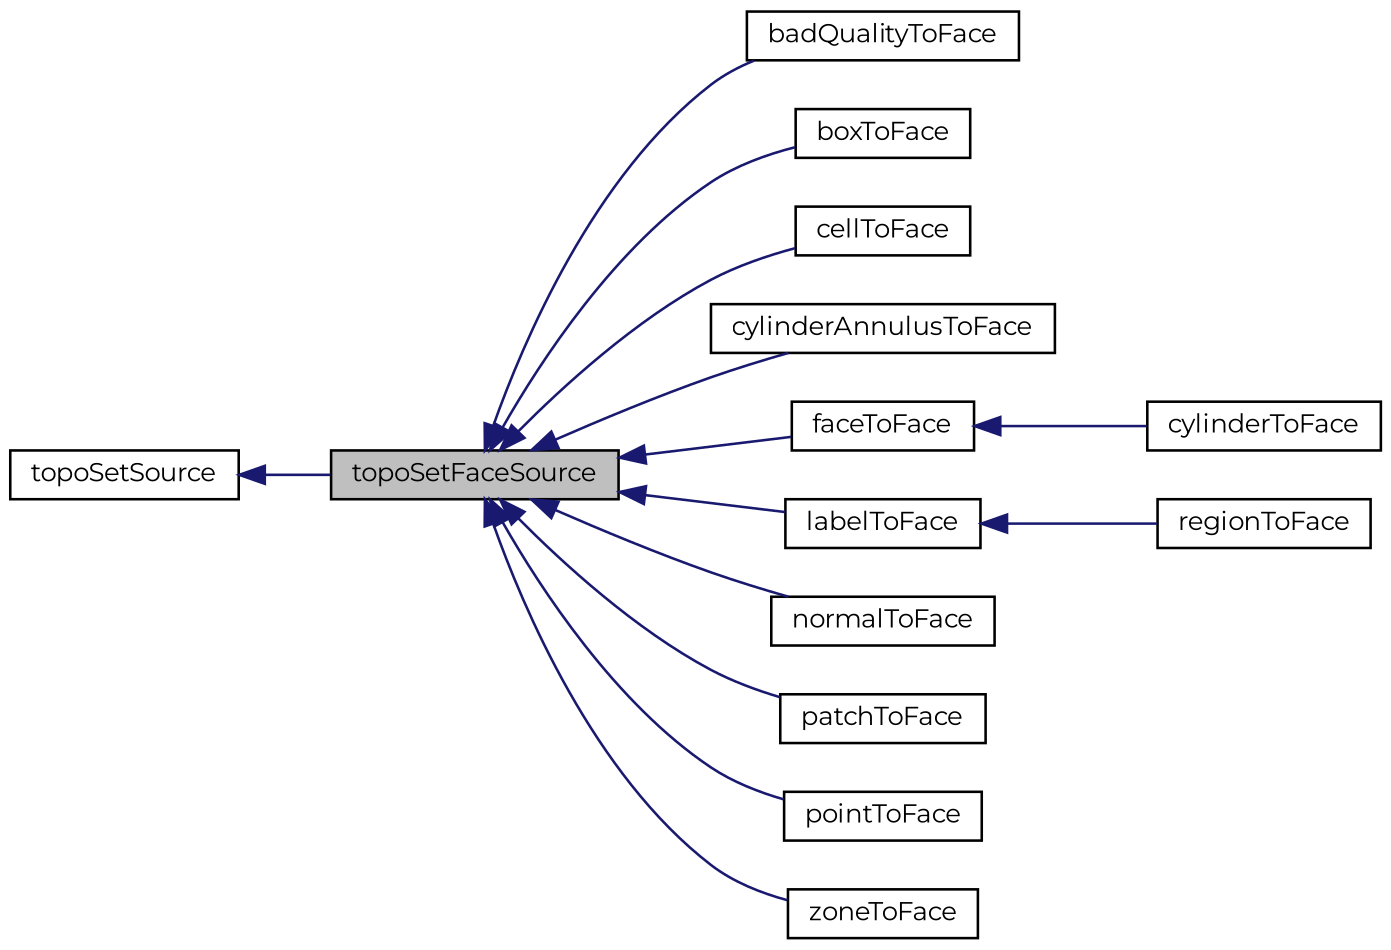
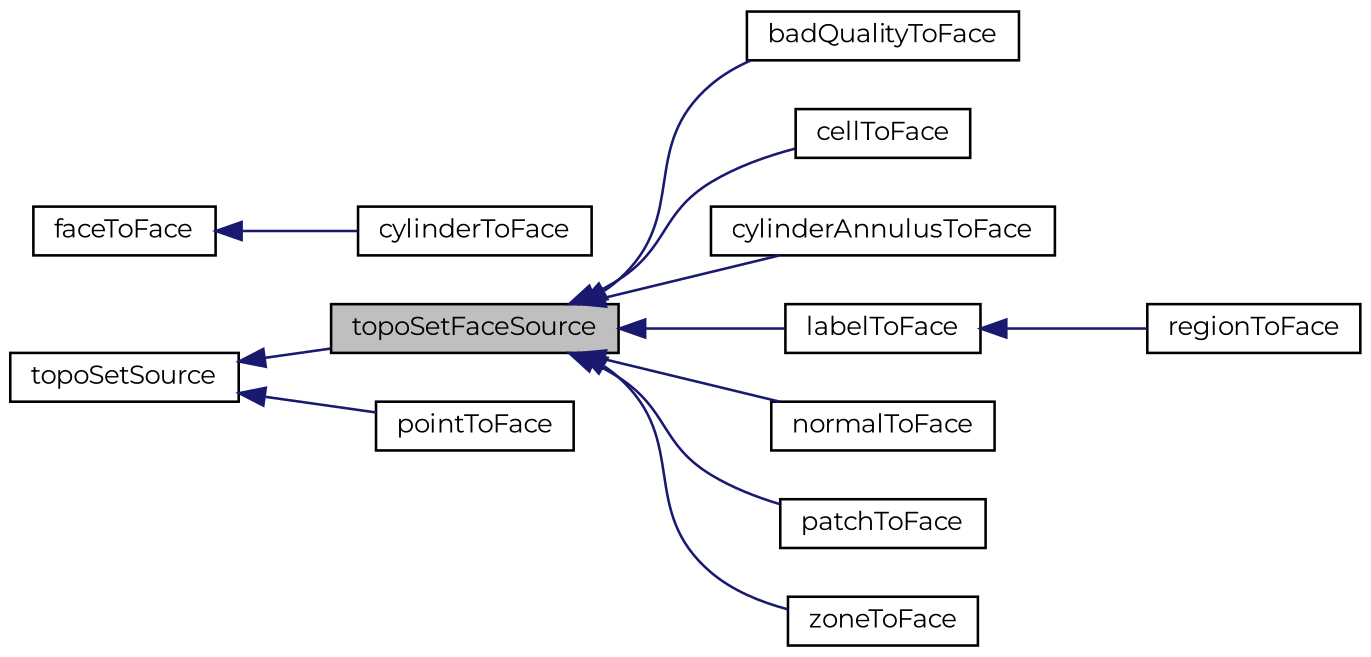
(883, 133) -> none
(718, 446) -> none
(620, 686) -> (321, 405)
